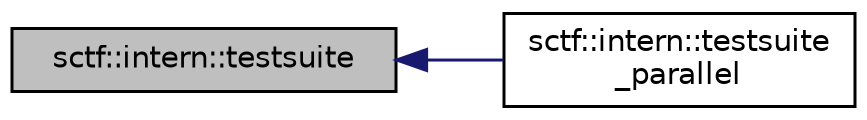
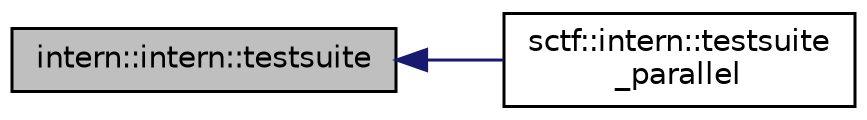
(204, 60) -> (204, 60)
